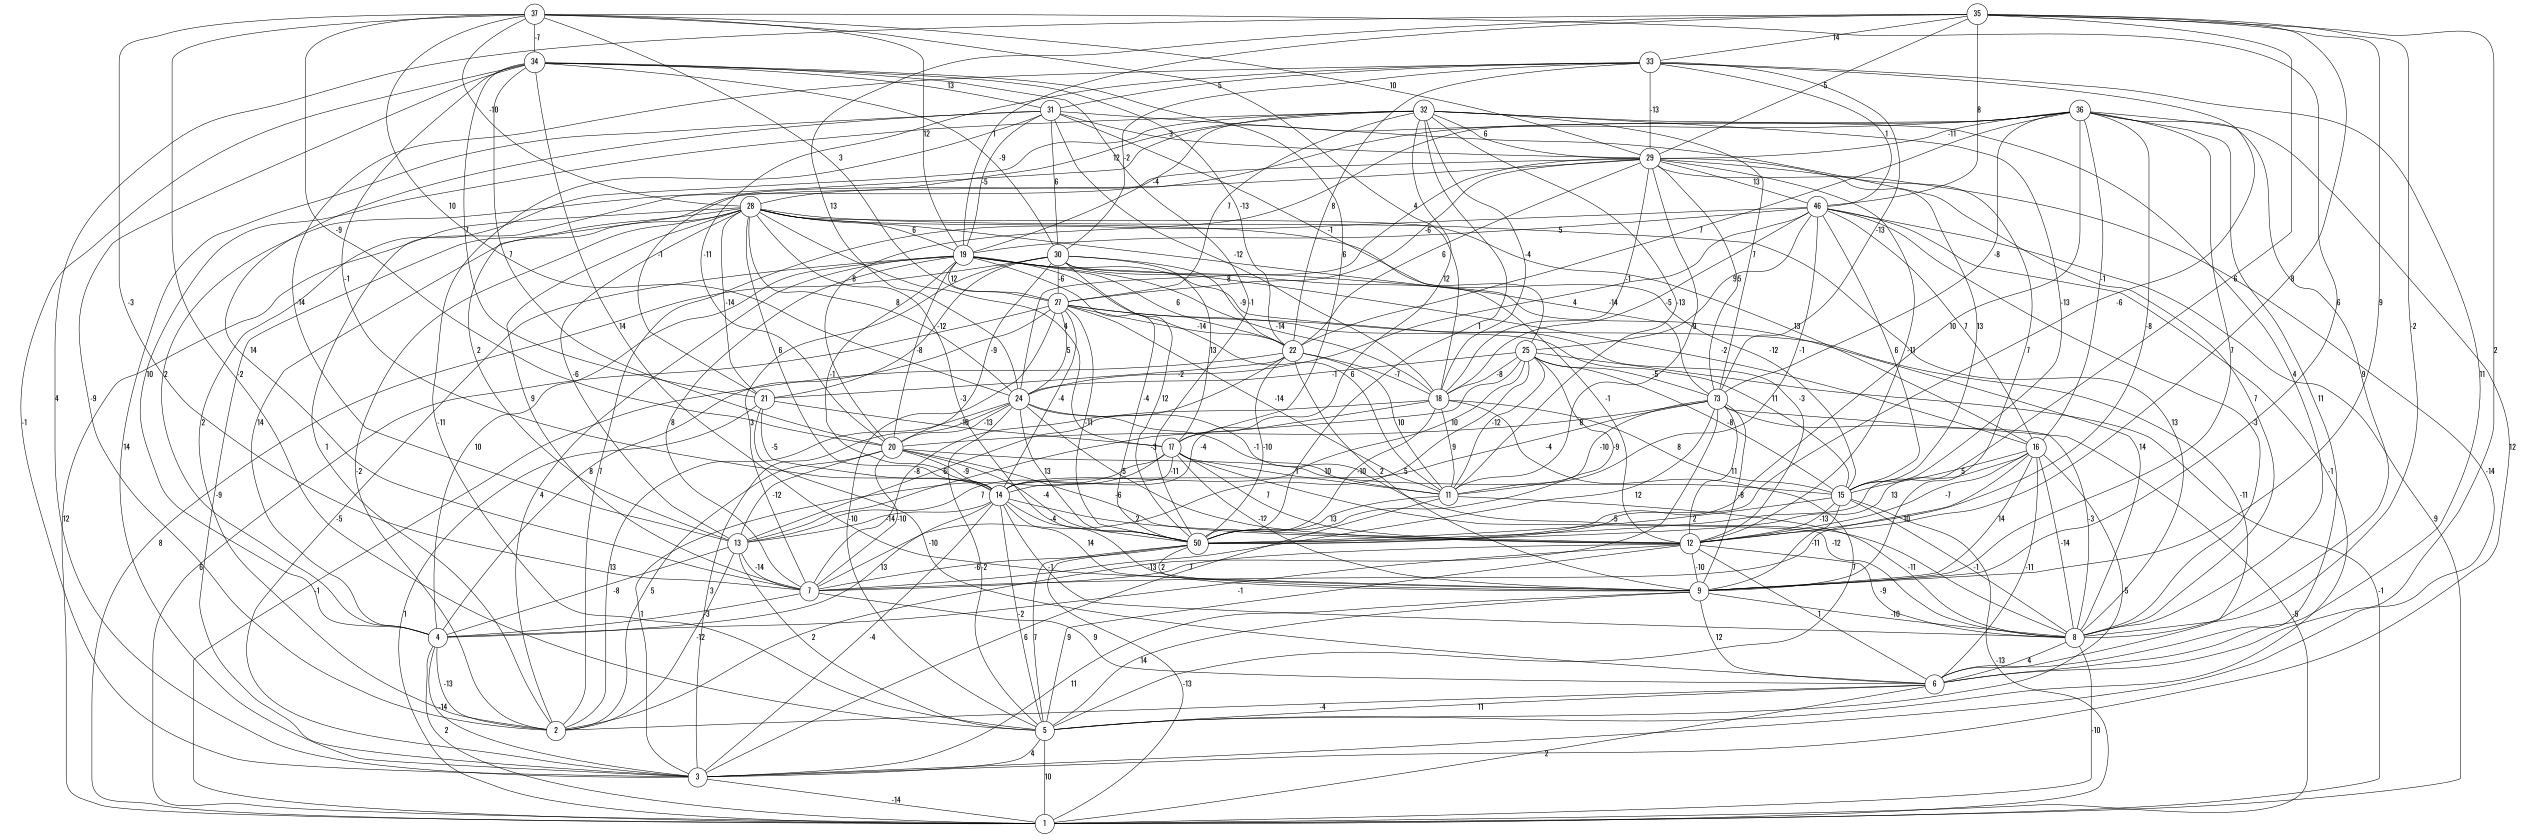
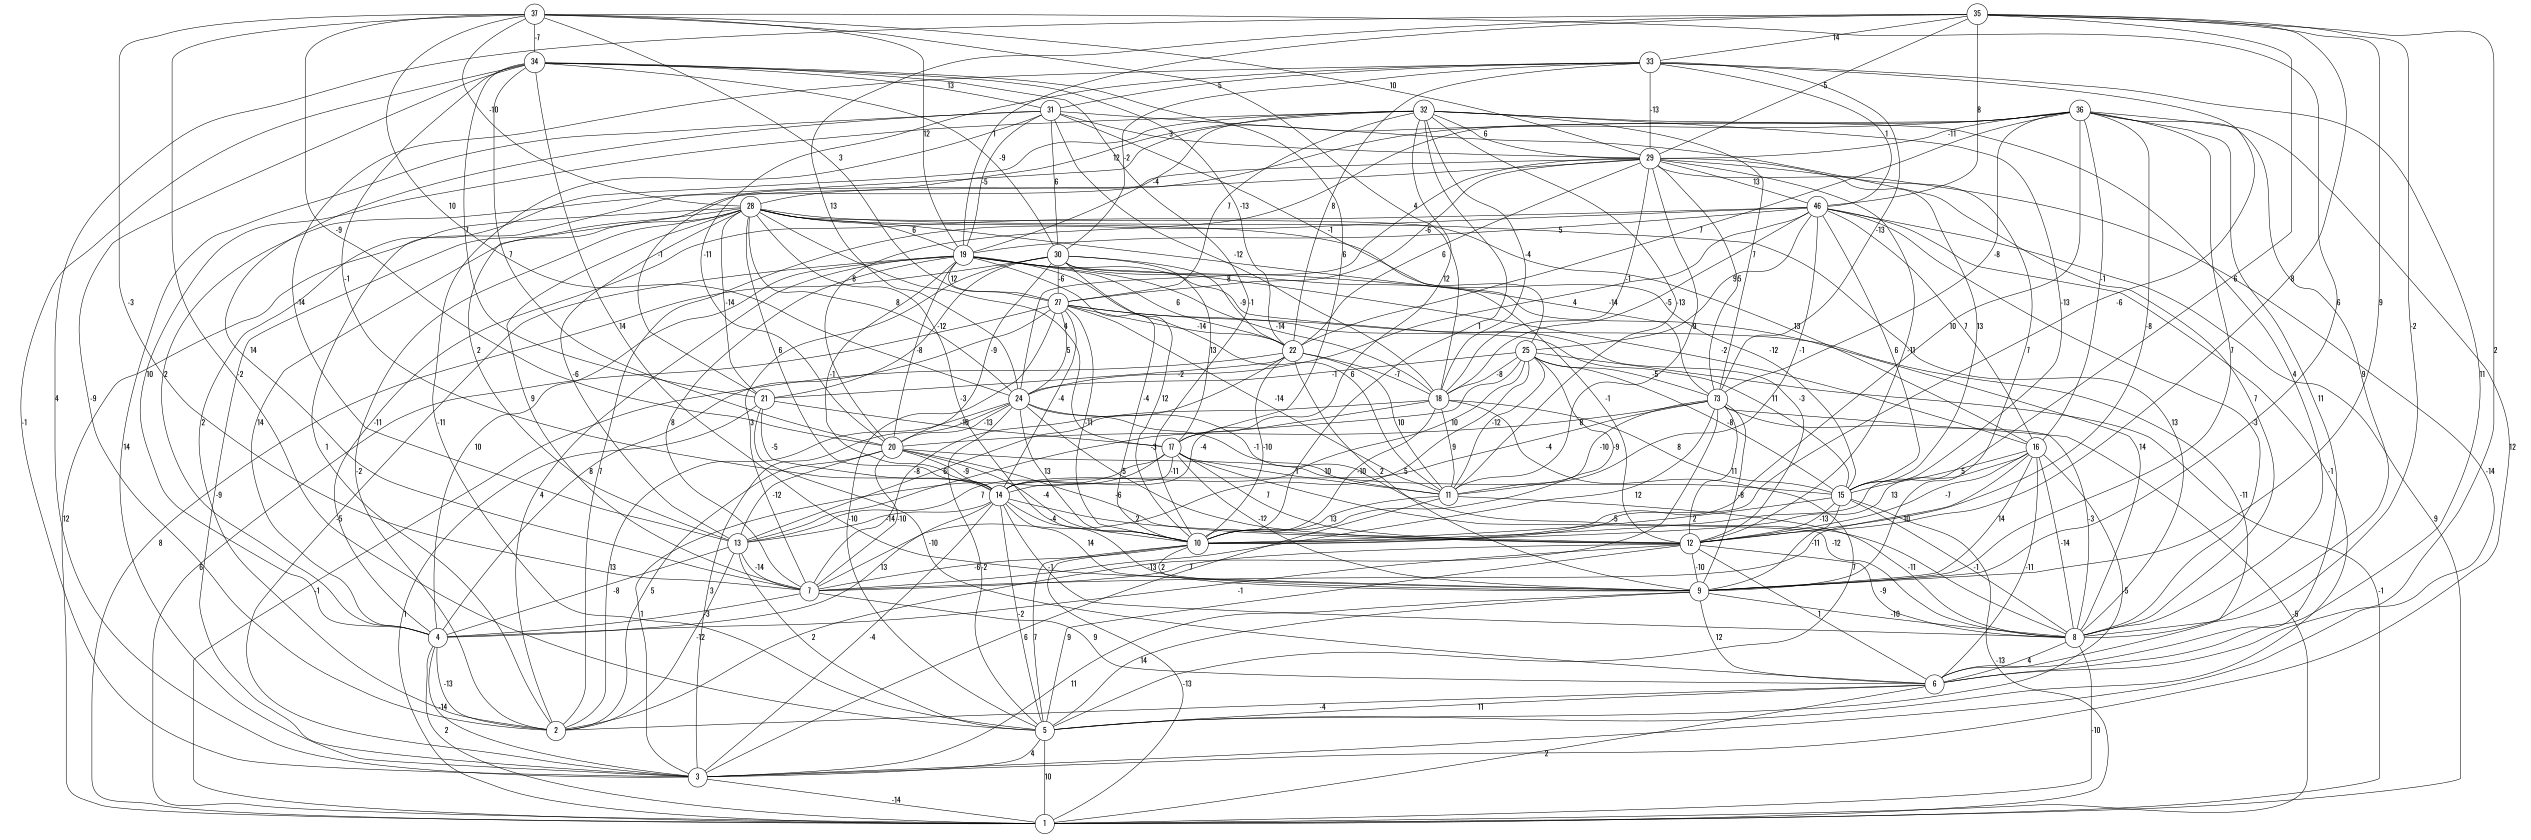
none -> (848, 228)
(1198, 544) -> (1198, 544)
